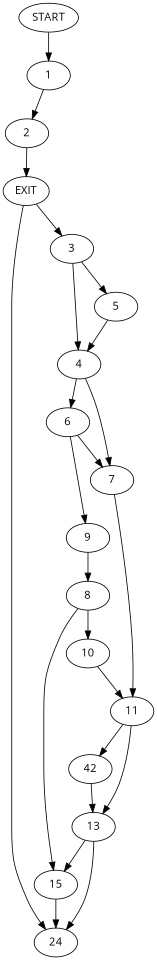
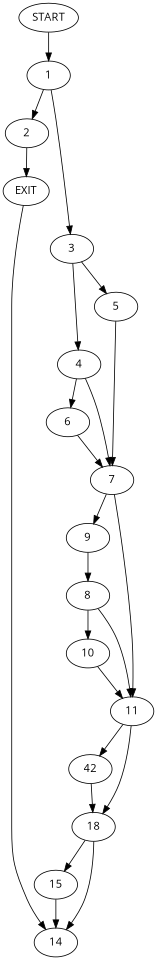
(47, 217) -> (61, 158)
(100, 332) -> (114, 389)
(77, 476) -> (102, 505)
(44, 732) -> (120, 646)
(94, 827) -> (94, 827)
(56, 942) -> (56, 942)
